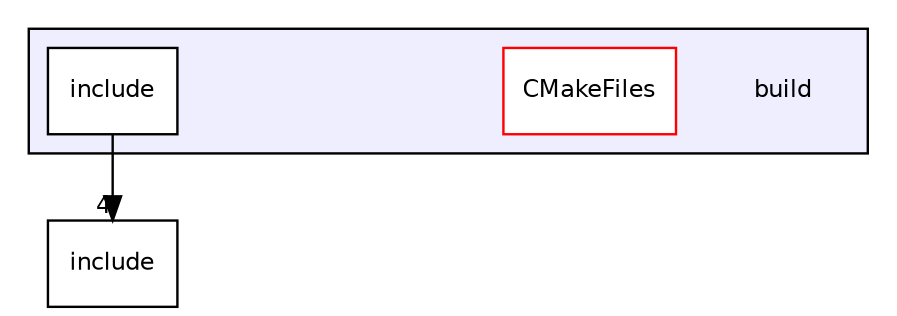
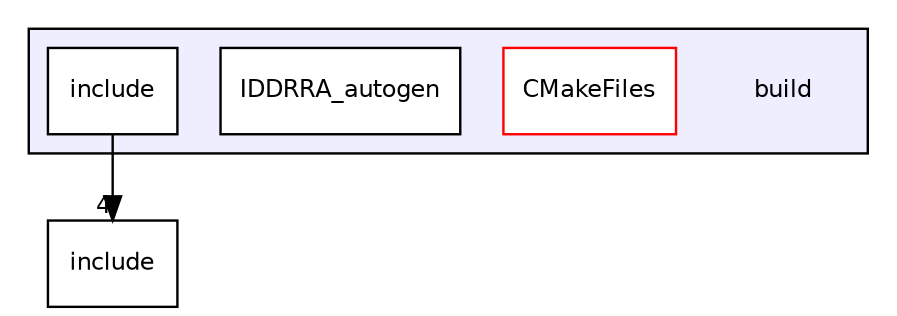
none -> (340, 91)
